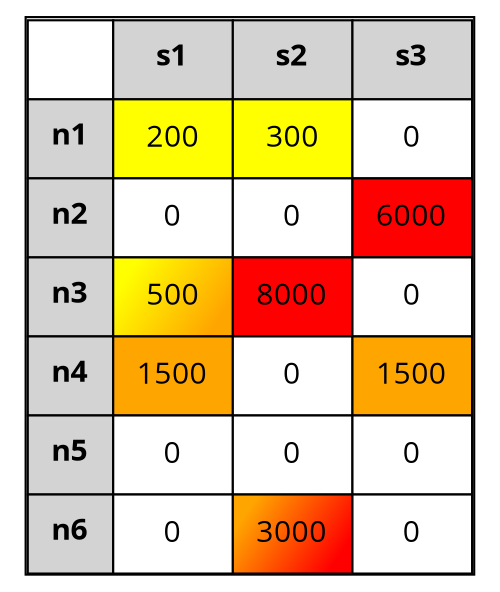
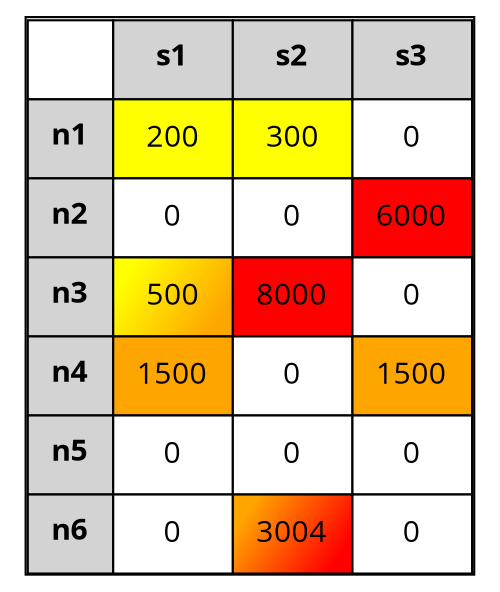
(293, 533) -> (293, 533)
